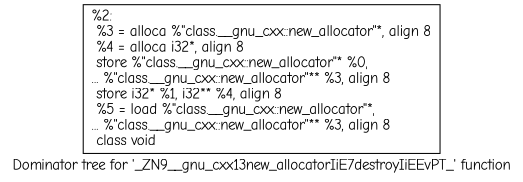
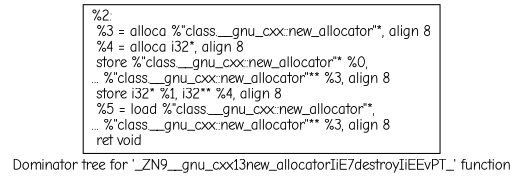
(124, 141) -> (117, 141)
